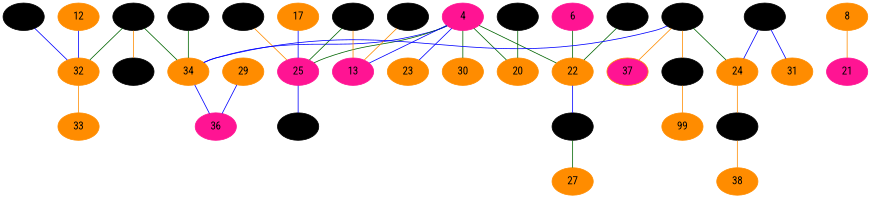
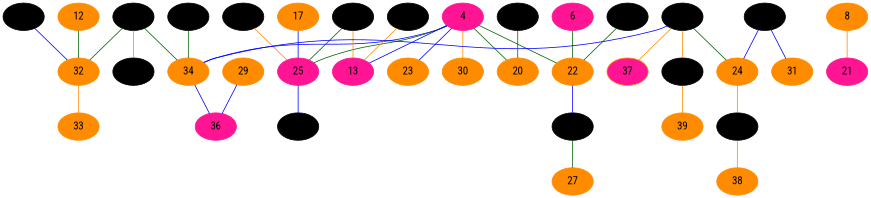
(463, 42) -> (463, 42)
(79, 44) -> (79, 44)
(682, 127) -> (682, 127)
